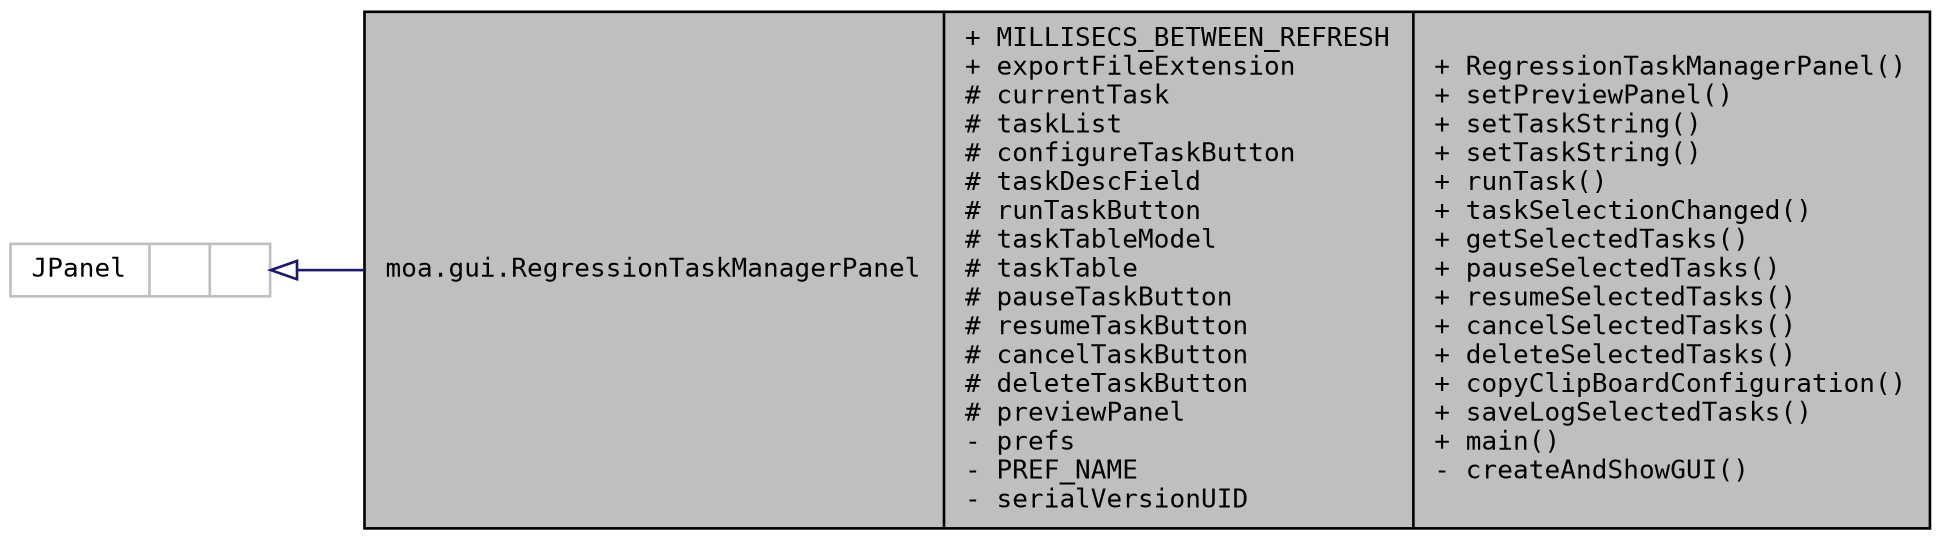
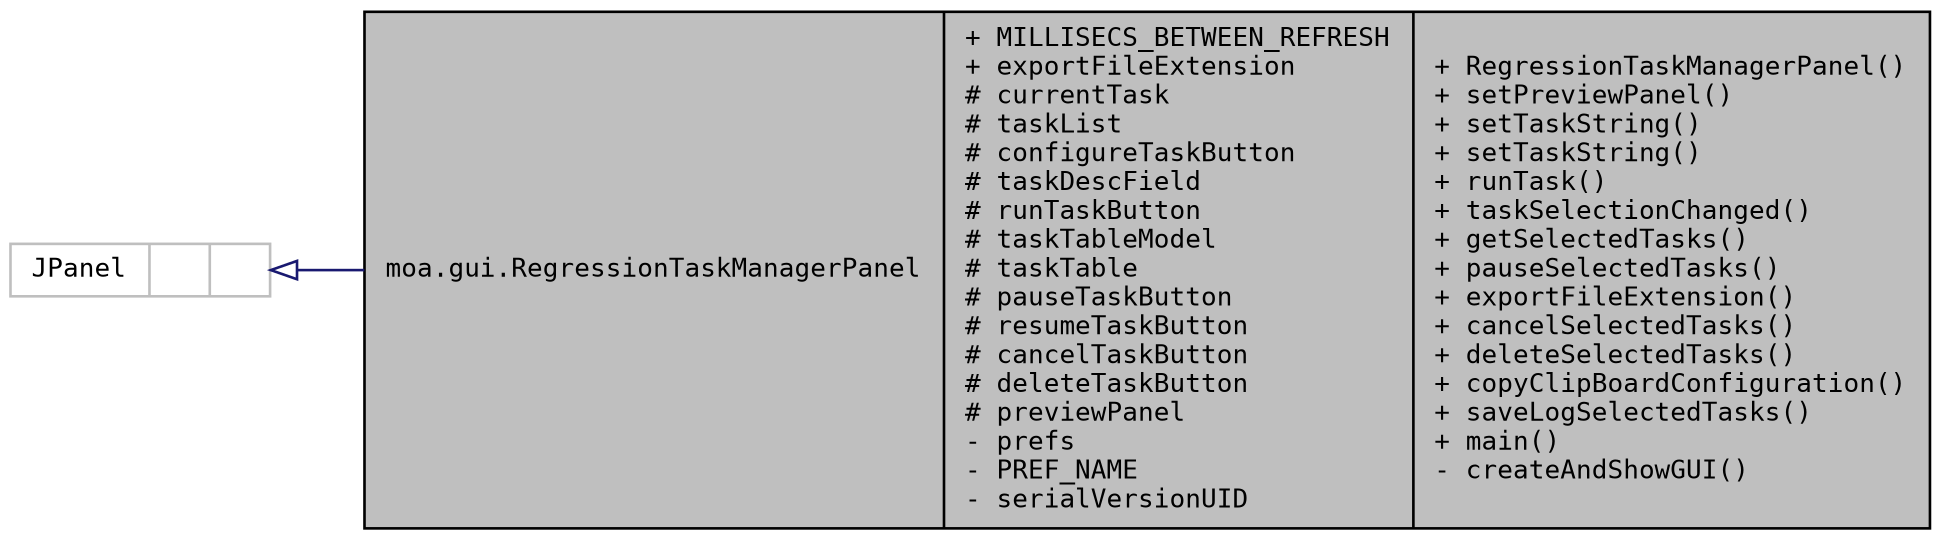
(1617, 298) -> (1617, 298)
